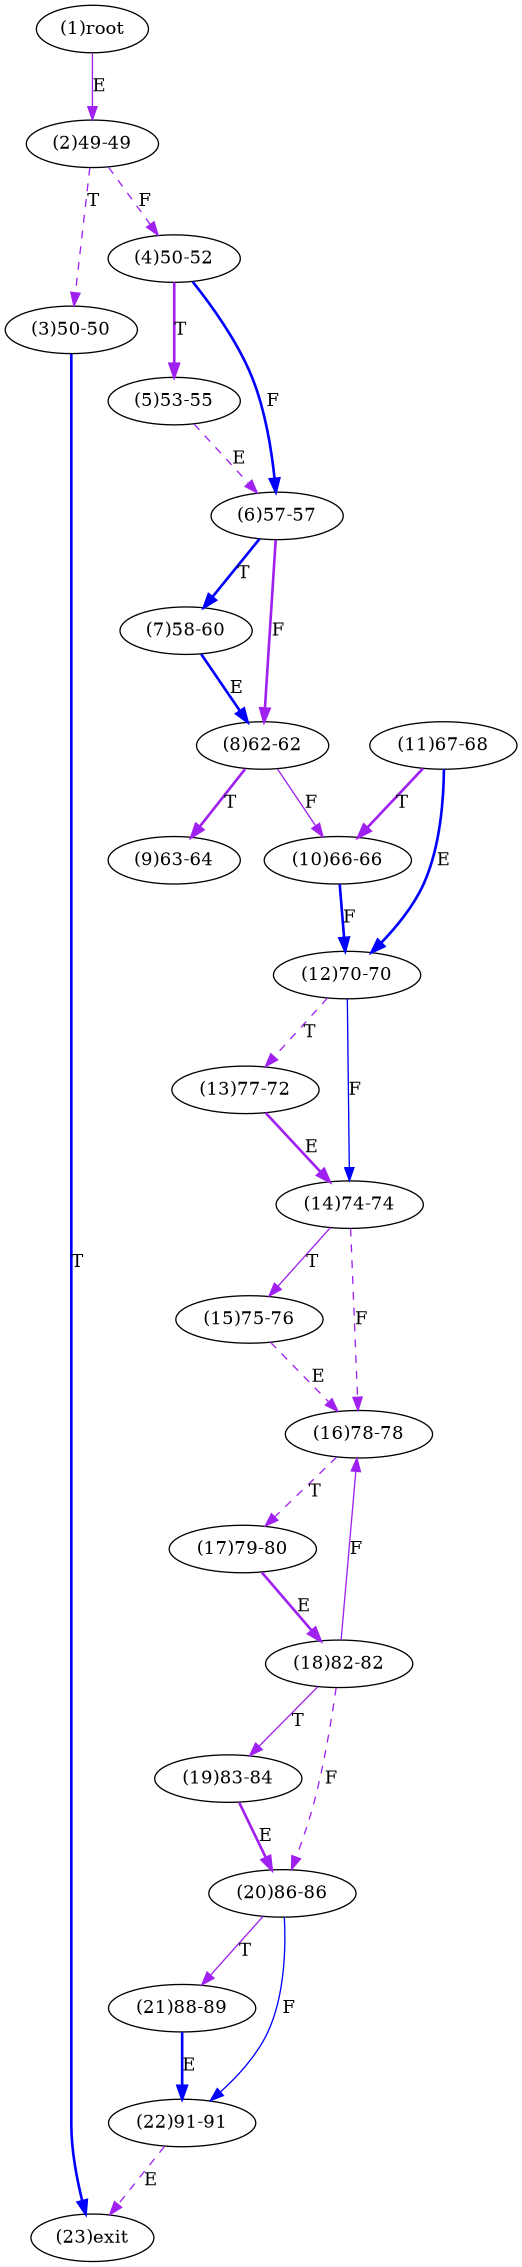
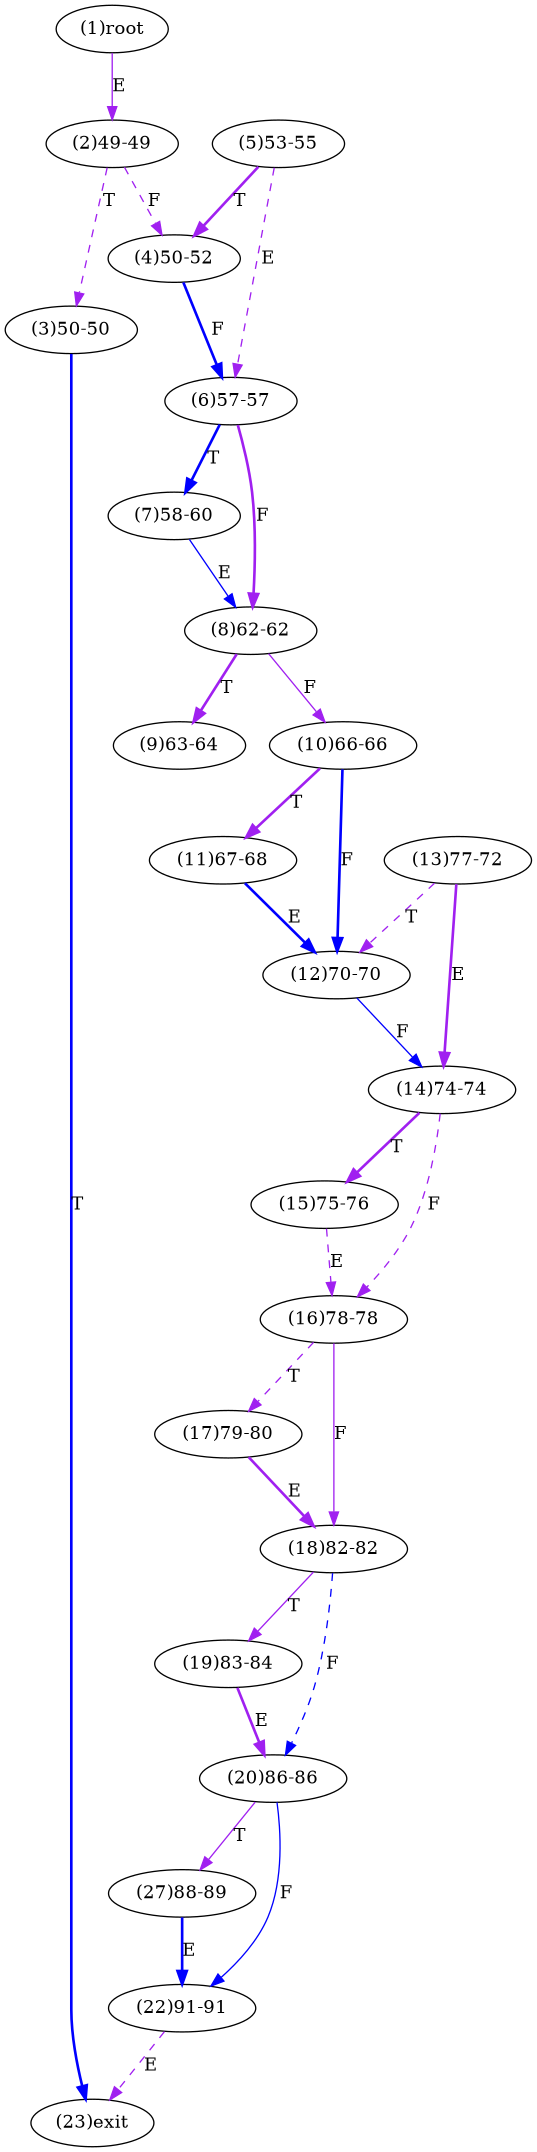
(174, 323) -> (231, 196)
(221, 682) -> (209, 568)
(395, 798) -> (288, 798)
(301, 1027) -> (402, 913)
(304, 1257) -> (388, 1143)
(348, 1556) -> (334, 1428)
(321, 1773) -> (321, 1660)
(182, 2008) -> (182, 1893)
